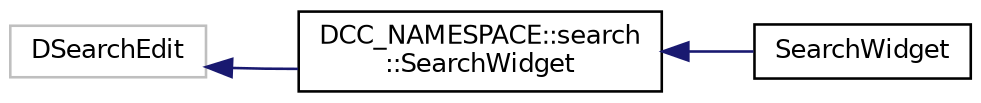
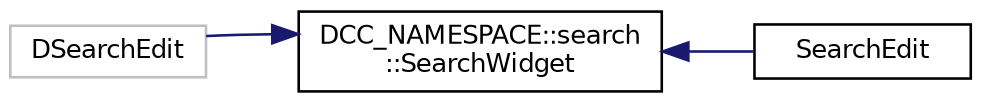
(863, 52) -> (863, 52)
(265, 69) -> (239, 35)
